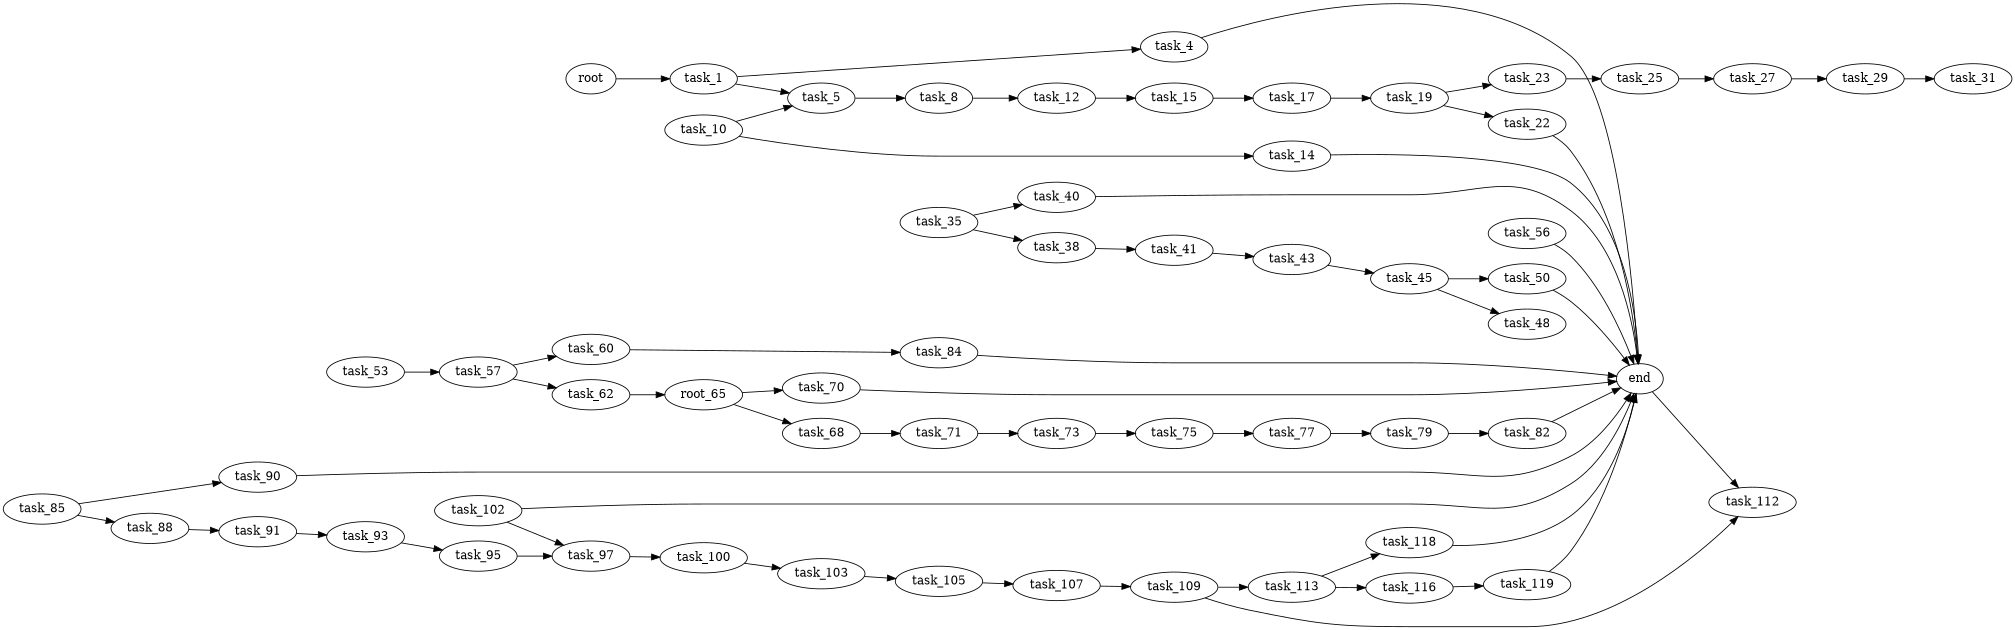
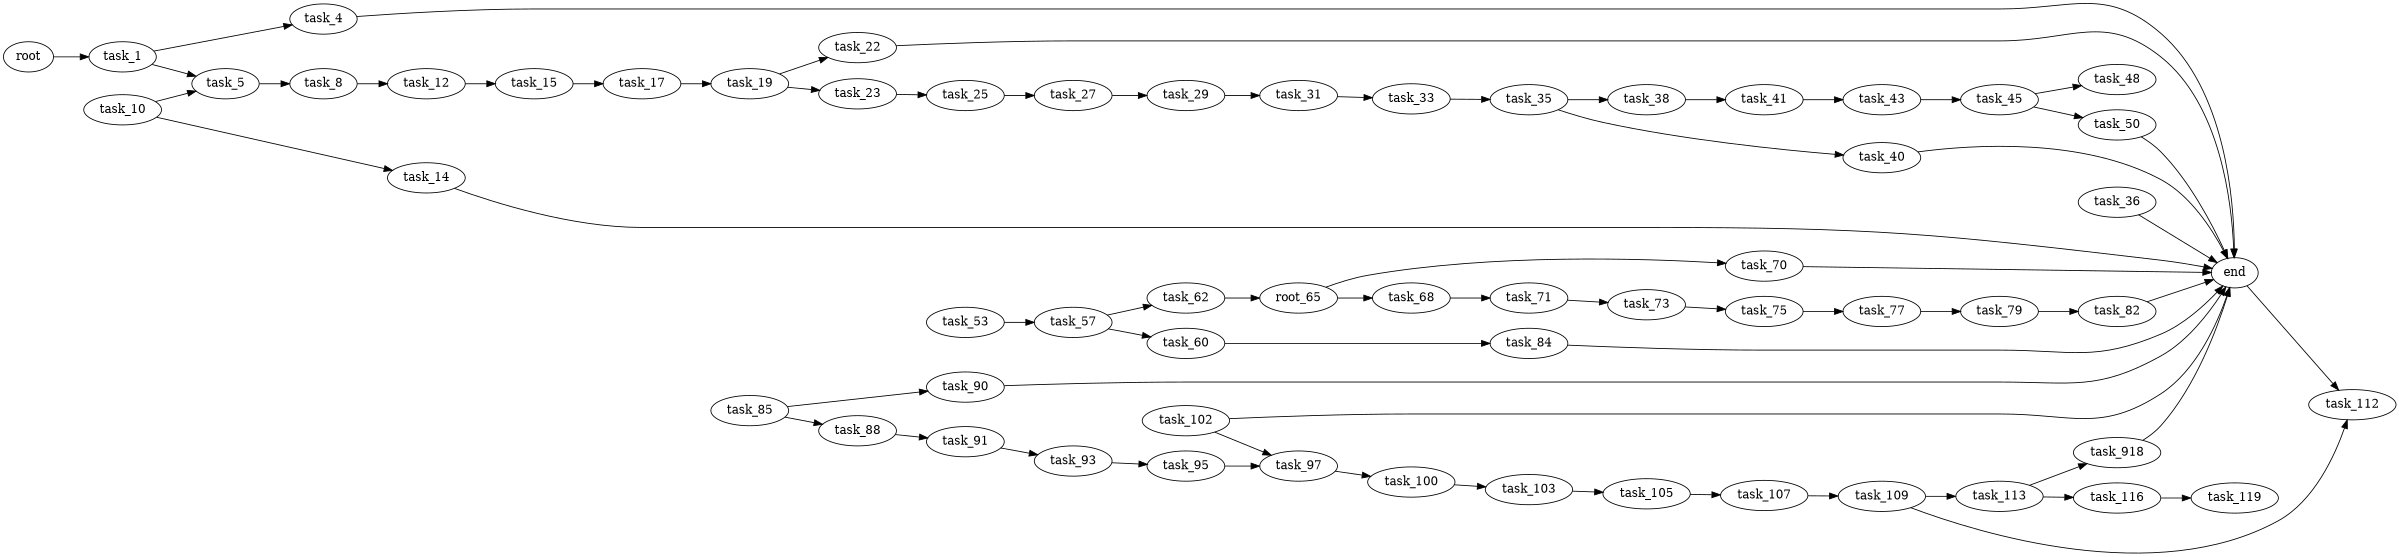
none -> (1411, 99)
(1527, 233) -> (2117, 202)
(1604, 493) -> none
(1409, 543) -> (2117, 453)
